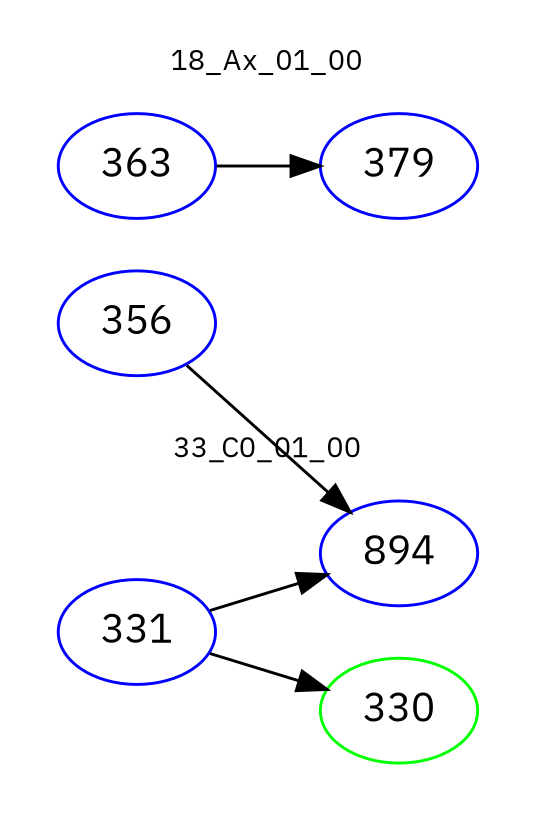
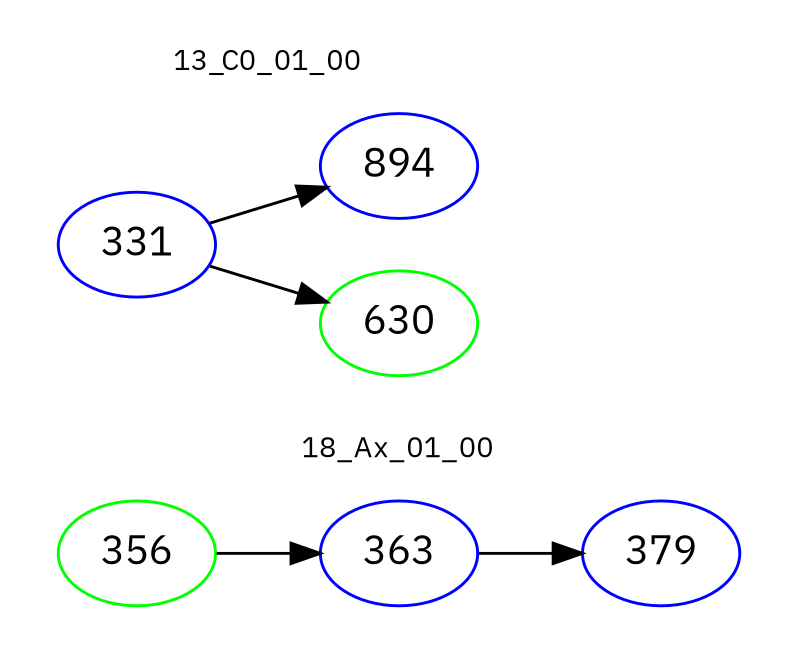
(137, 323) -> (137, 553)
(272, 442) -> (254, 553)
(268, 450) -> (268, 63)
(399, 711) -> (399, 323)
